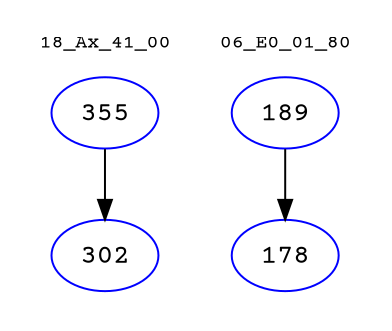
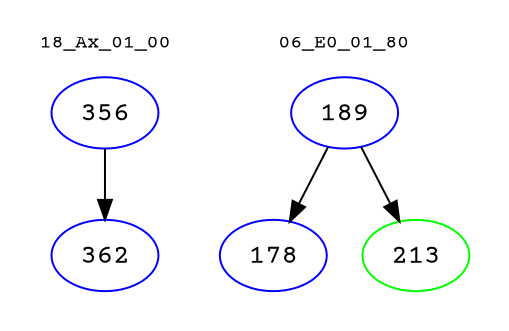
(106, 43) -> (106, 43)
(105, 113) -> (105, 113)
(105, 255) -> (105, 255)
none -> (416, 255)
